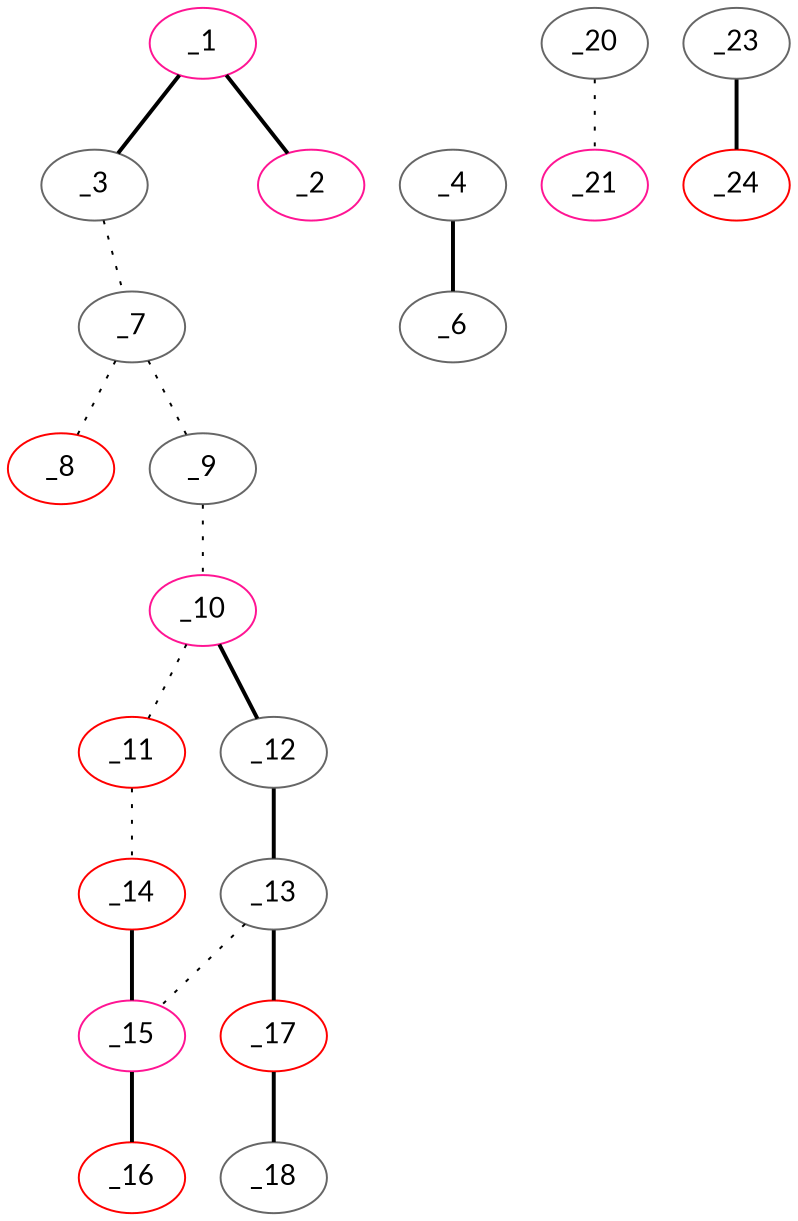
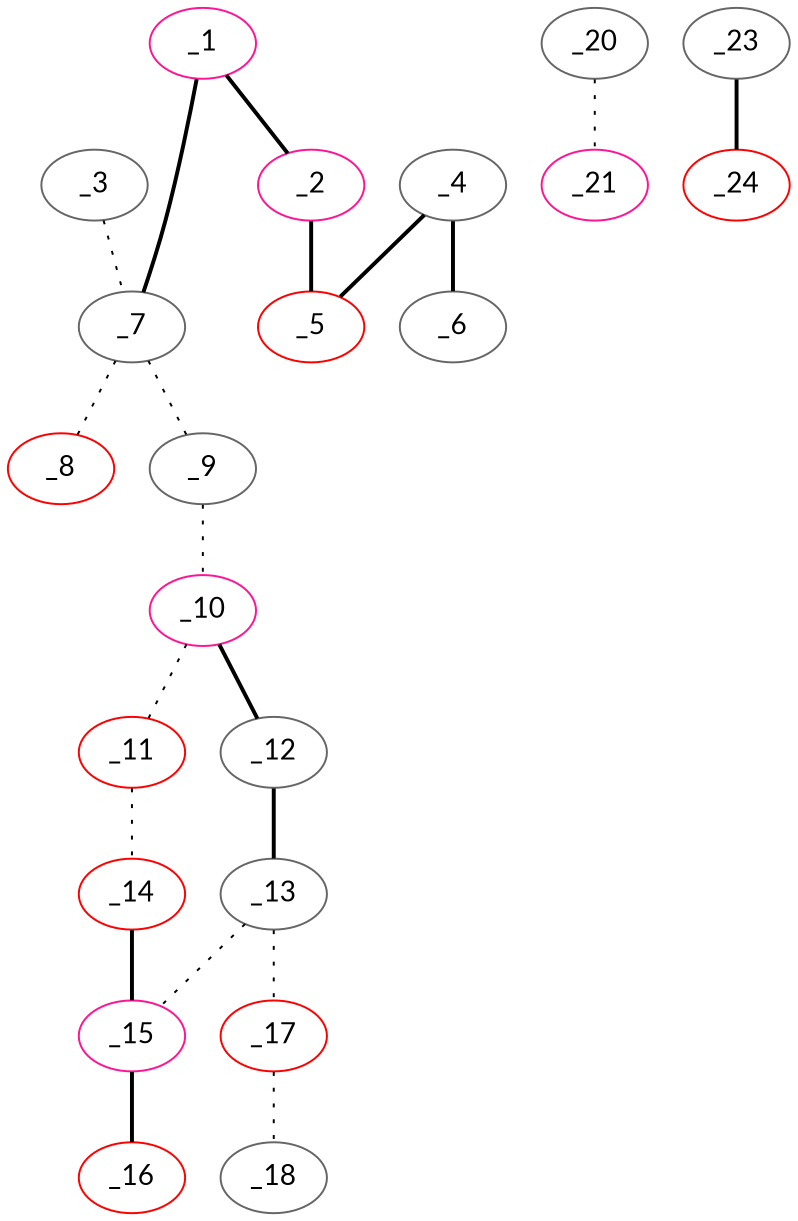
(149, 114) -> (174, 187)
none -> (311, 327)
(274, 965) -> (274, 965)
(274, 1107) -> (274, 1107)
